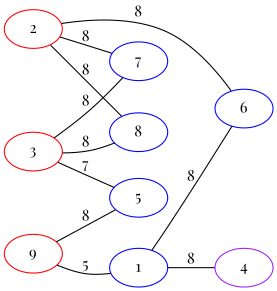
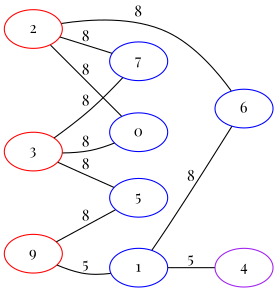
(139, 132) -> (139, 132)
(86, 165) -> (86, 165)
(191, 260) -> (191, 260)
